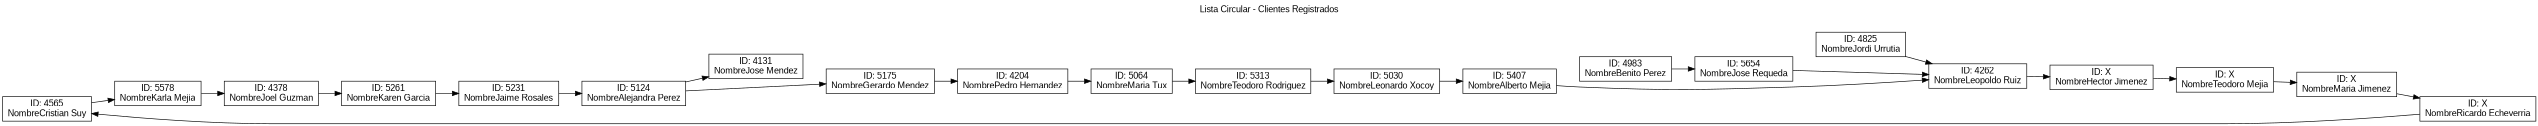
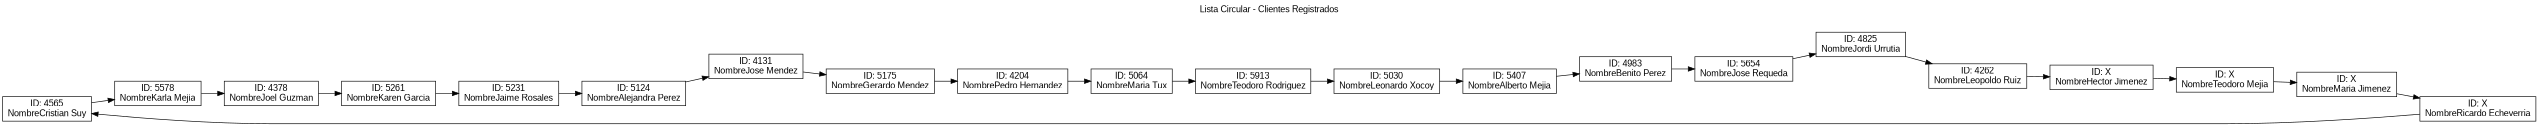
(1858, 72) -> (1801, 57)
(1253, 81) -> (1253, 81)
(753, 88) -> (811, 73)
(1739, 89) -> (1565, 75)
